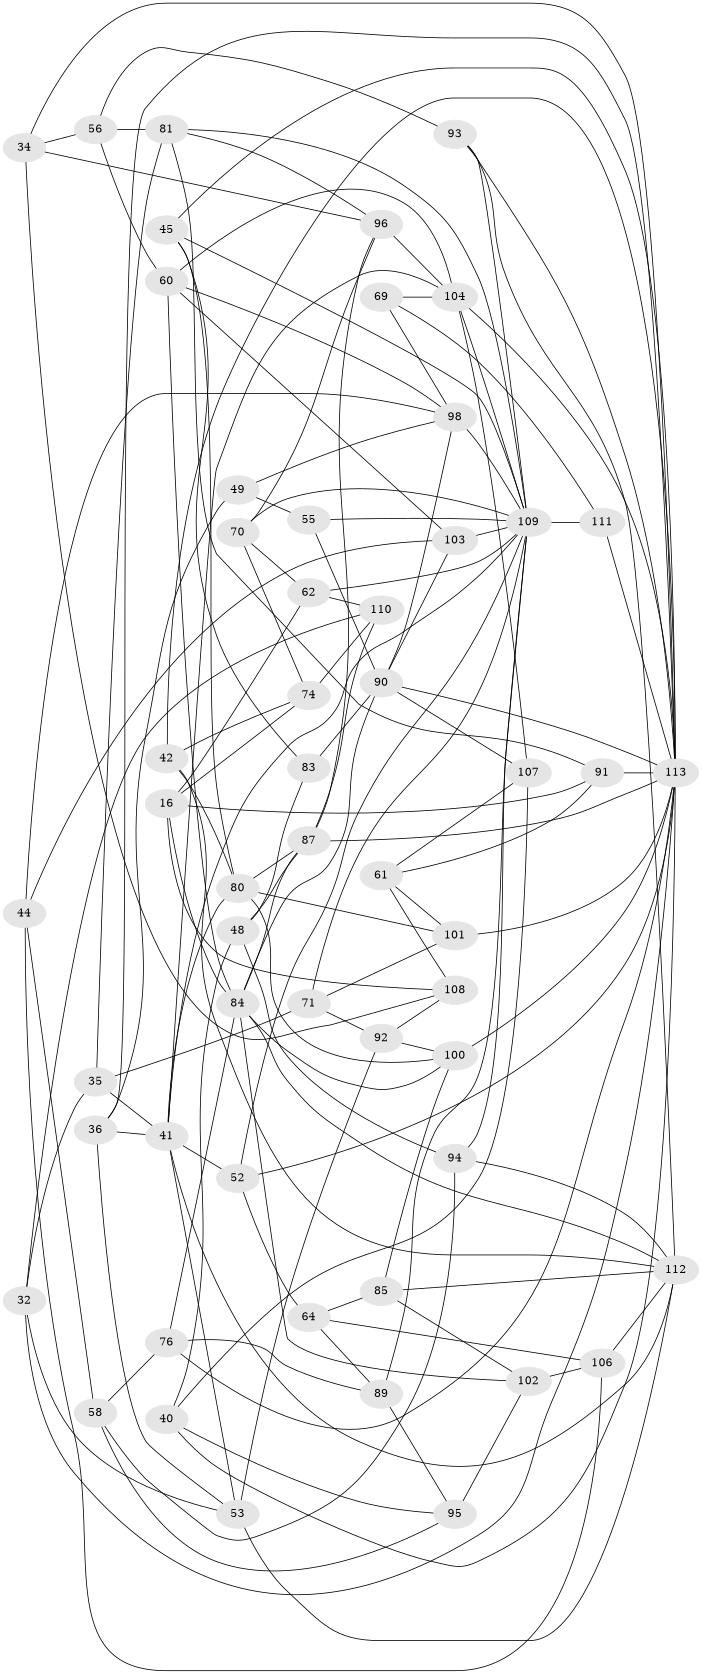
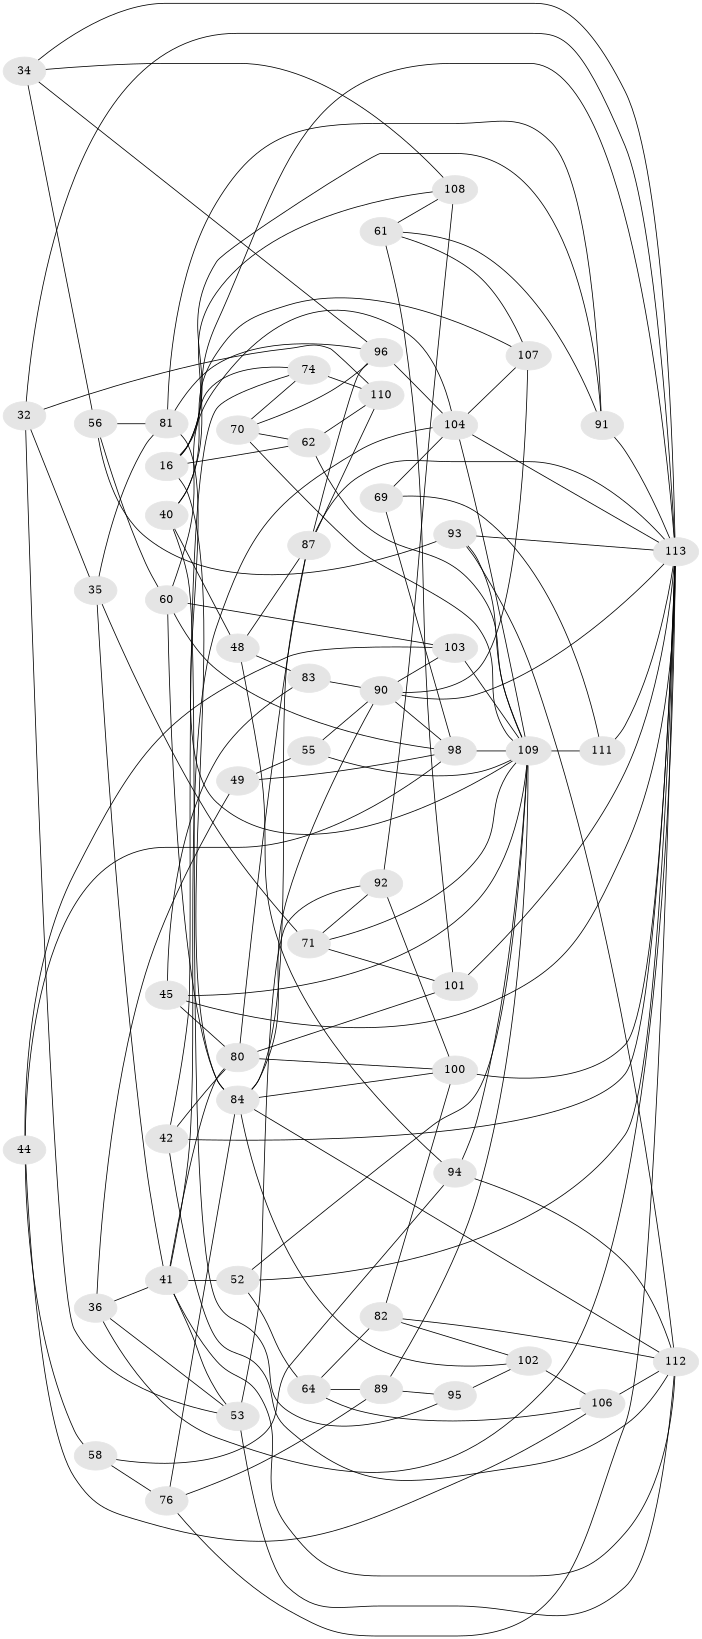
(261, 778) -> none
(381, 1291) -> (381, 1317)
(240, 1567) -> none
